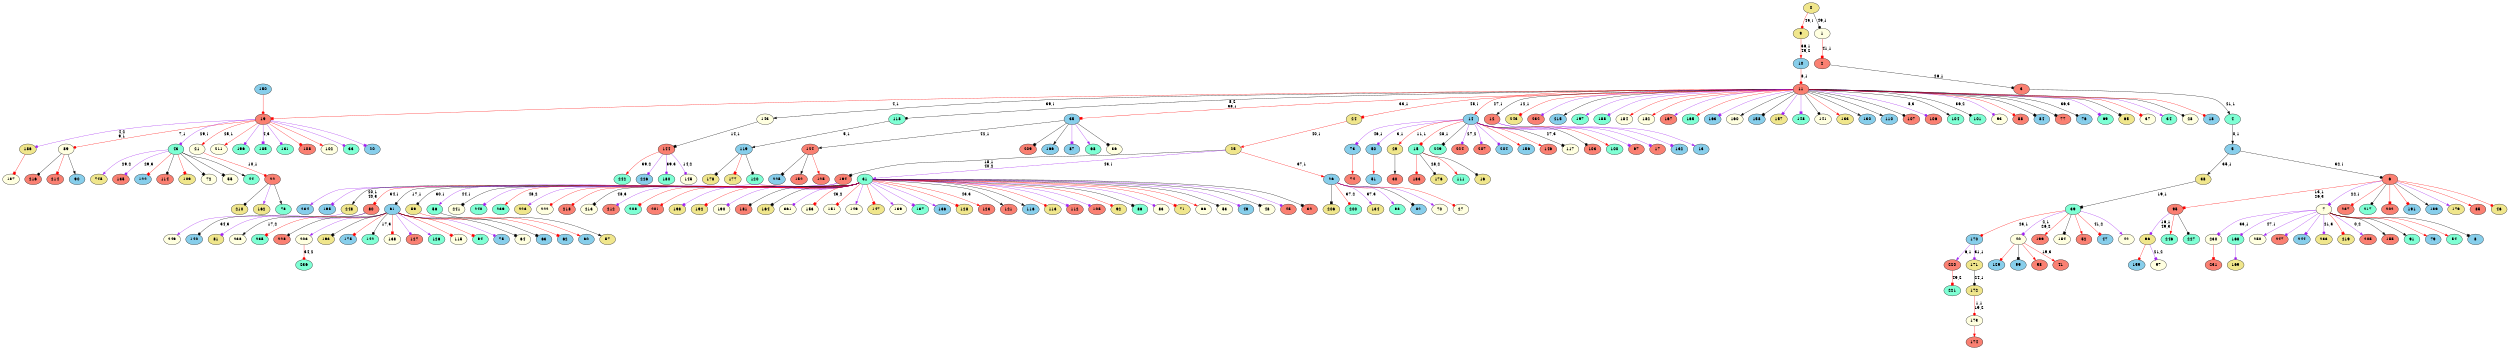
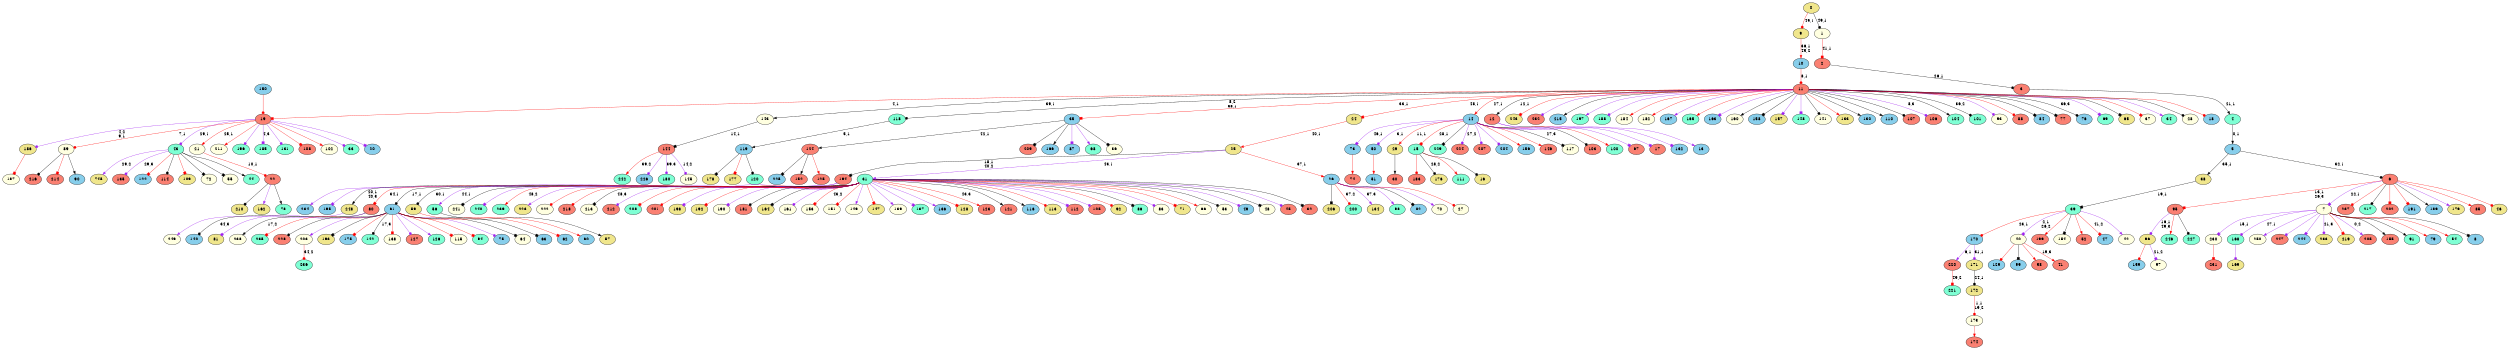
(1668, 119) -> (1668, 119)
(788, 209) -> (788, 209)
(2244, 224) -> (2244, 224)
